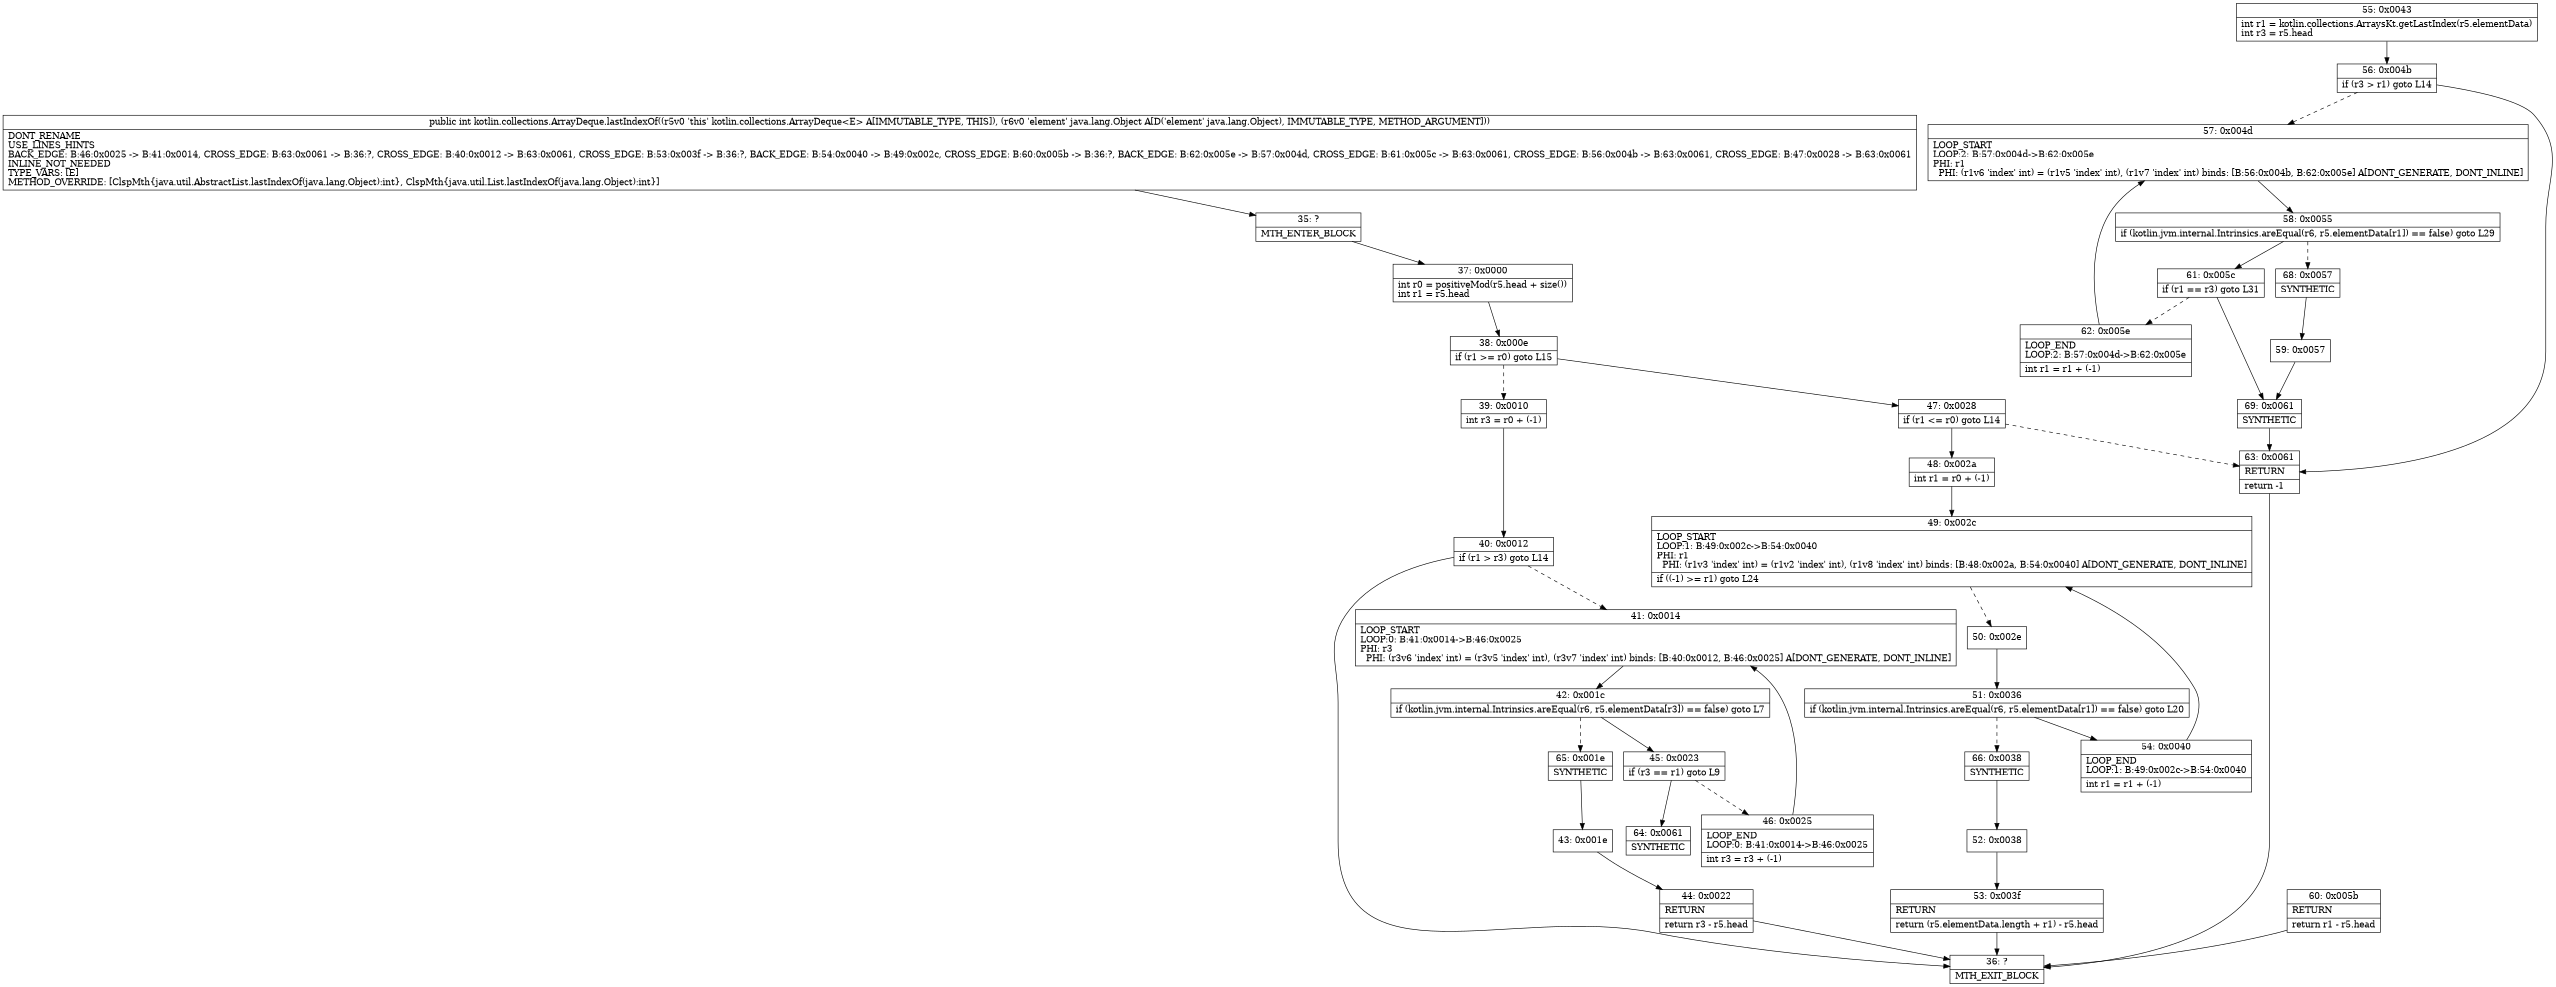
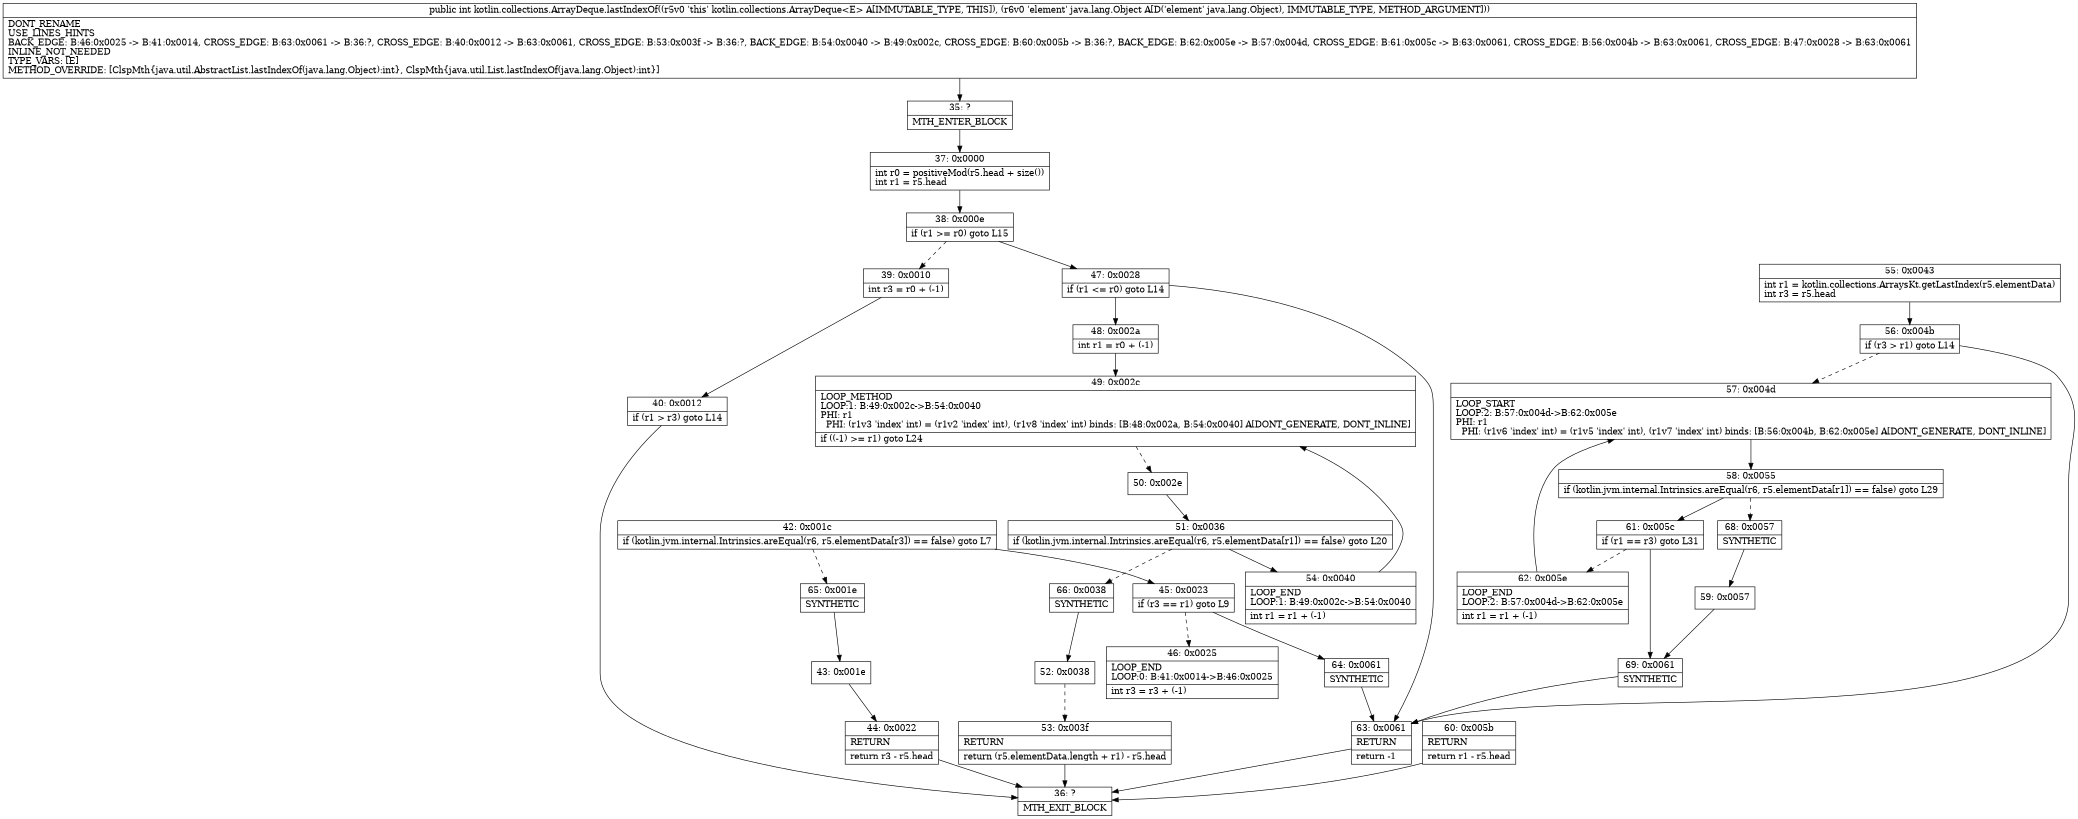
(2119, 445) -> (1433, 411)
(1686, 537) -> (857, 397)
(1656, 638) -> none
none -> (1367, 701)
(1997, 868) -> (1065, 700)
